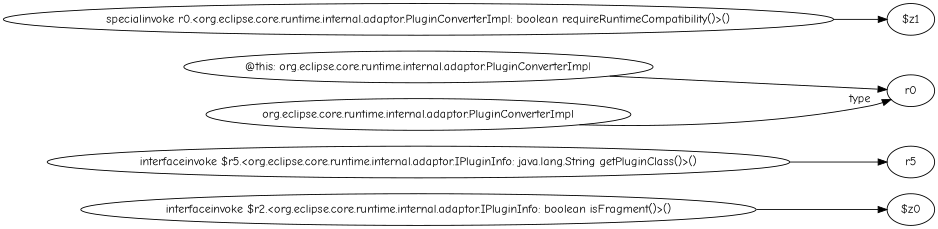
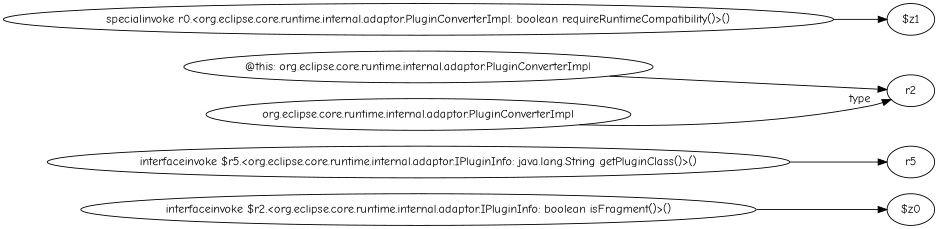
(911, 91) -> (911, 91)
